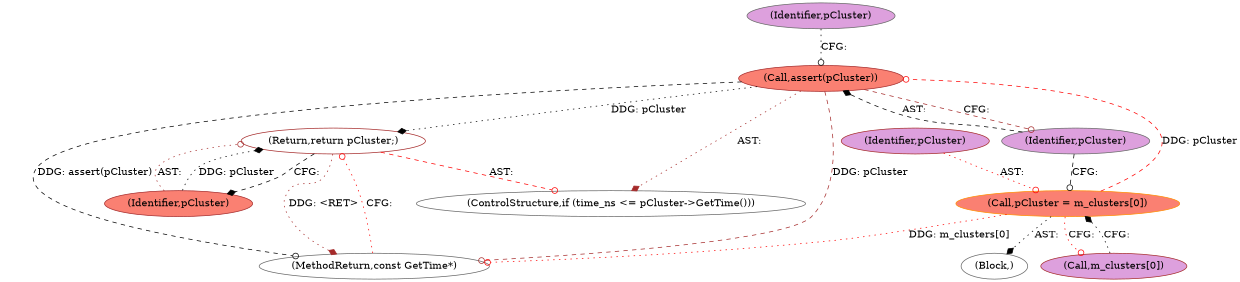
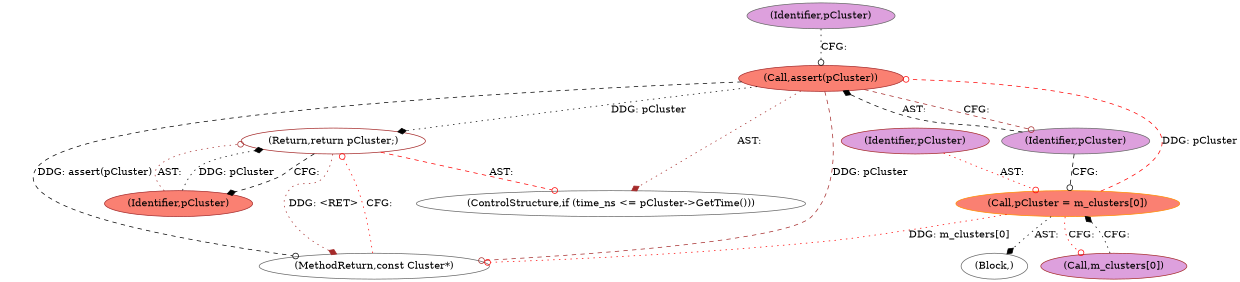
(374, 266) -> (374, 266)
